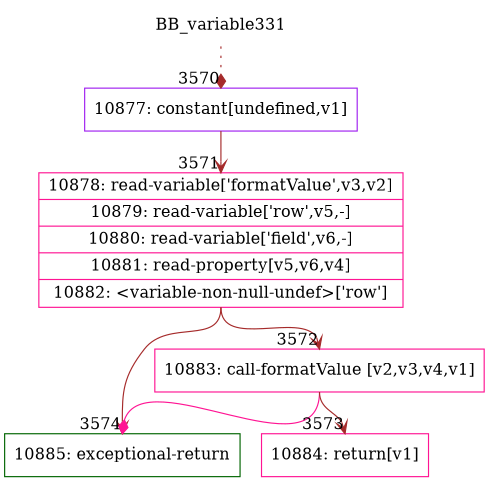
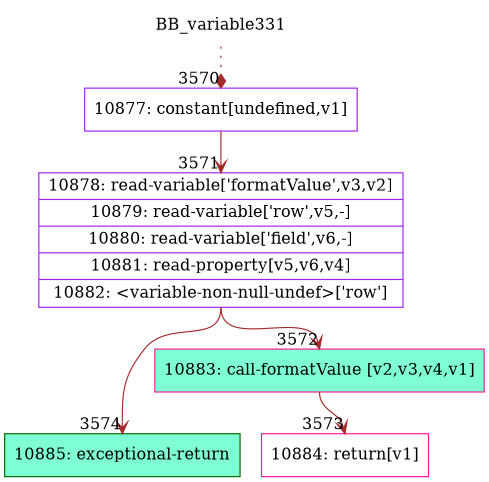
(221, 240) -> (221, 240)
(320, 371) -> (320, 371)
(228, 415) -> none
(122, 455) -> (122, 455)
